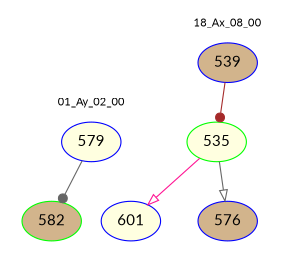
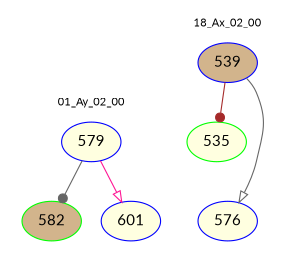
(228, 24) -> (228, 24)
(186, 171) -> (109, 177)
(221, 176) -> (262, 135)
(228, 221) -> (228, 221)
